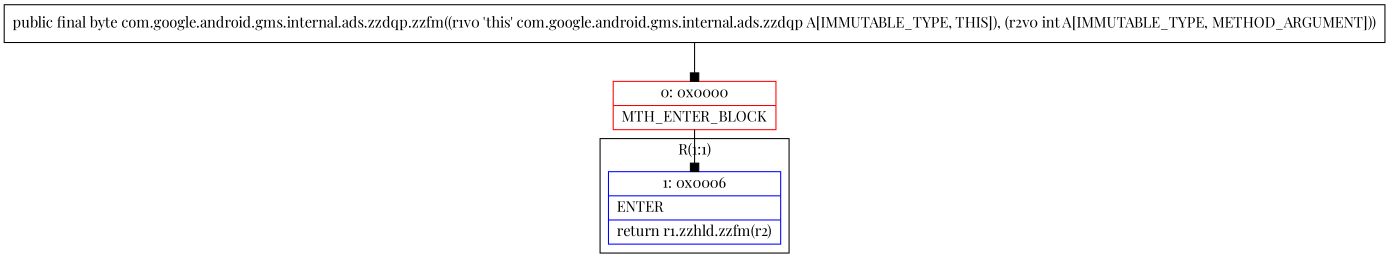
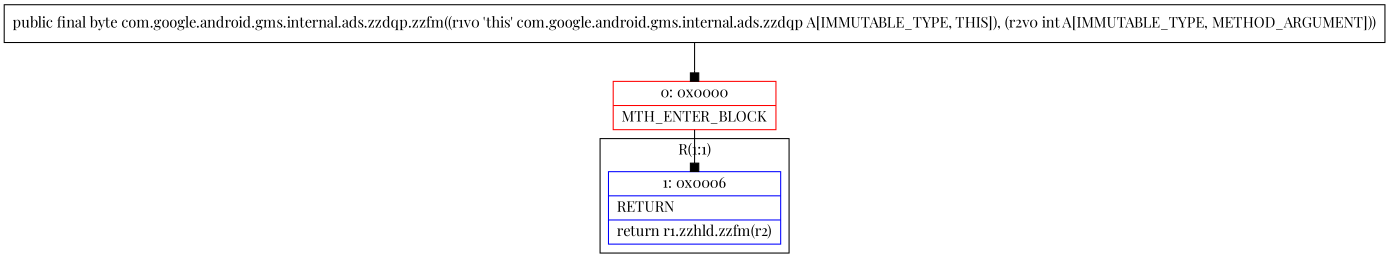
(640, 207) -> (646, 207)
